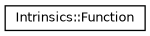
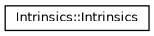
(75, 18) -> (77, 18)
